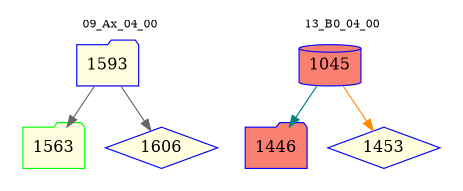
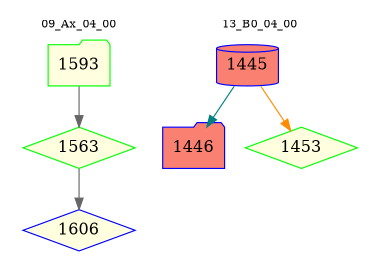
(108, 65) -> (79, 65)
(330, 65) -> (247, 65)
(133, 104) -> (79, 183)
(54, 148) -> (79, 148)
(384, 148) -> (301, 148)
